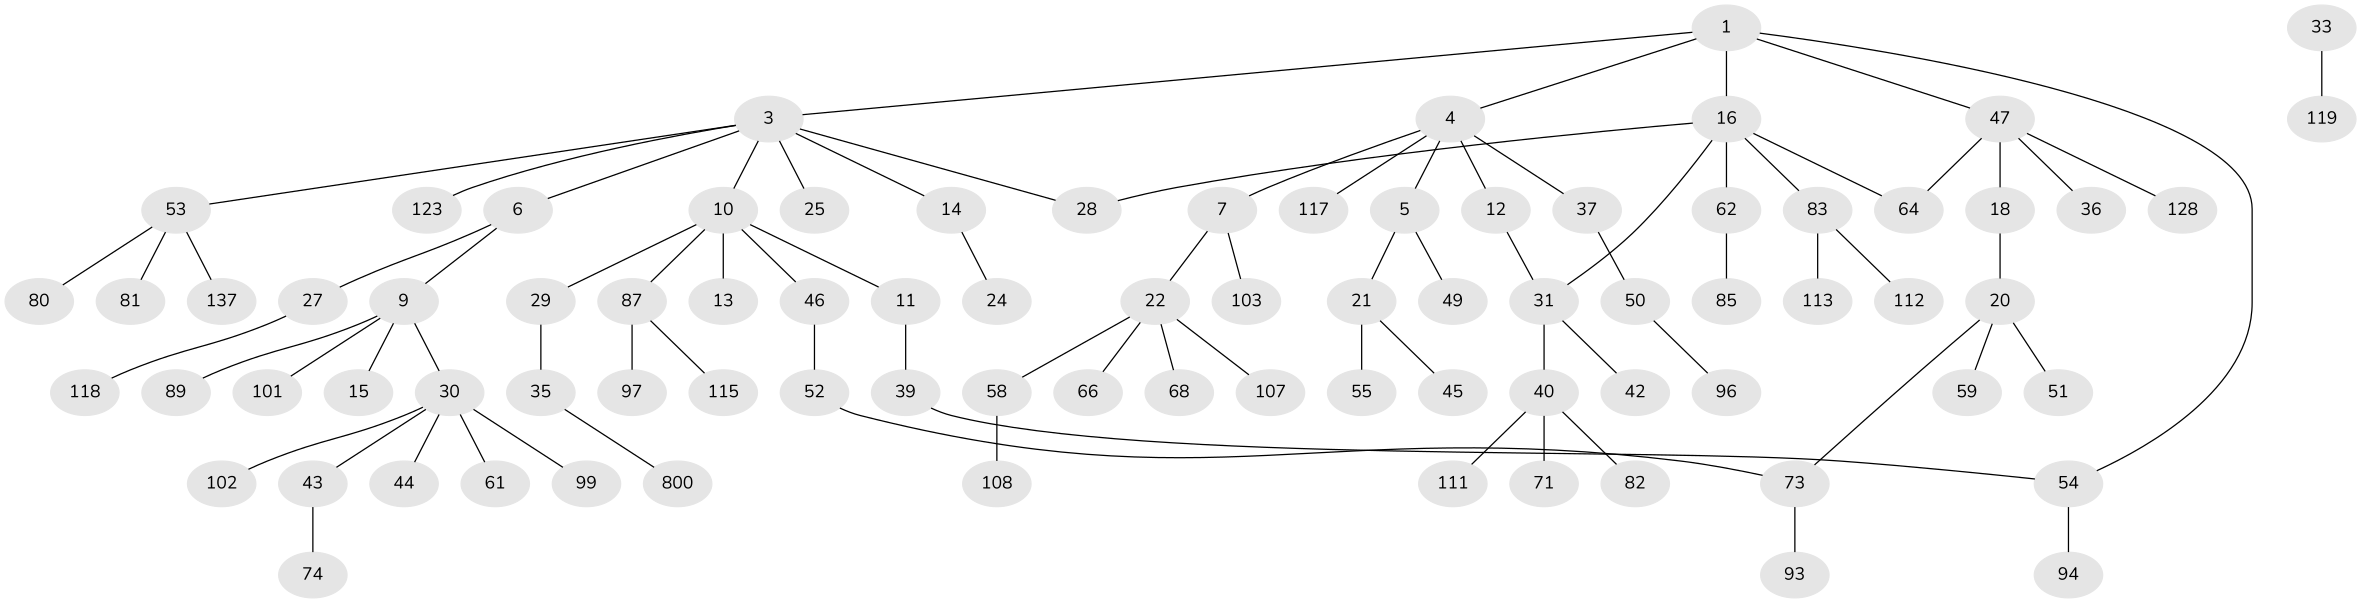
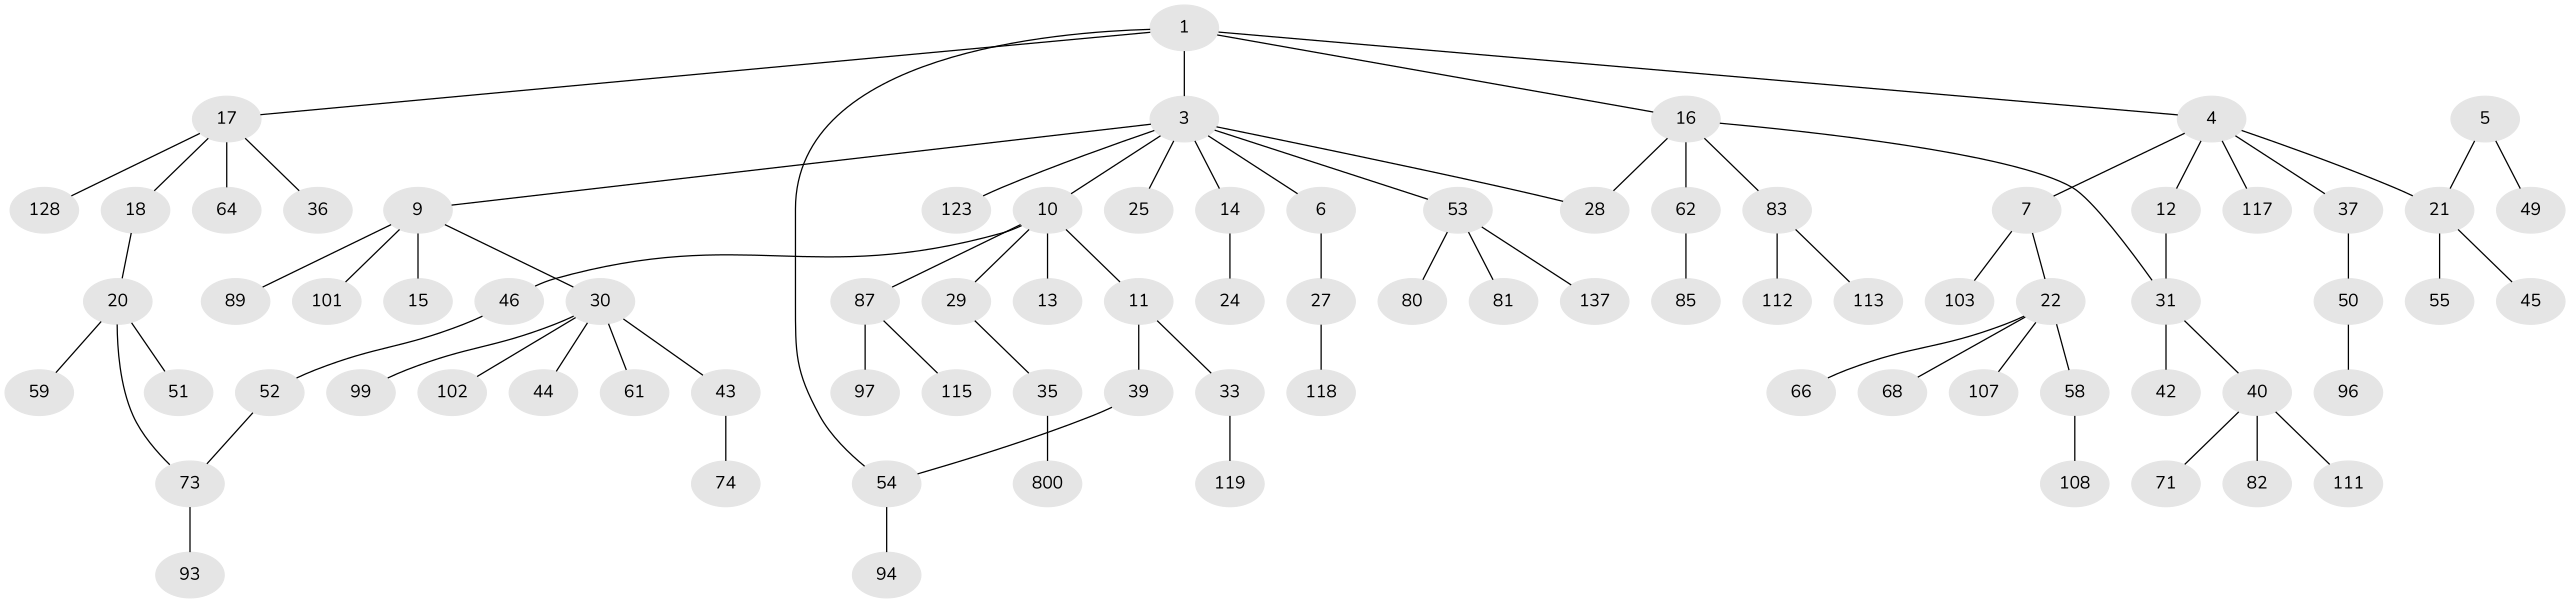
(2000, 119) -> (227, 119)
(1427, 165) -> (2328, 161)
(1818, 165) -> none
(461, 256) -> (819, 163)
none -> (1184, 347)
